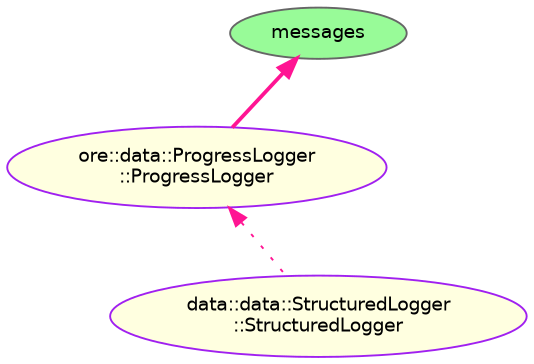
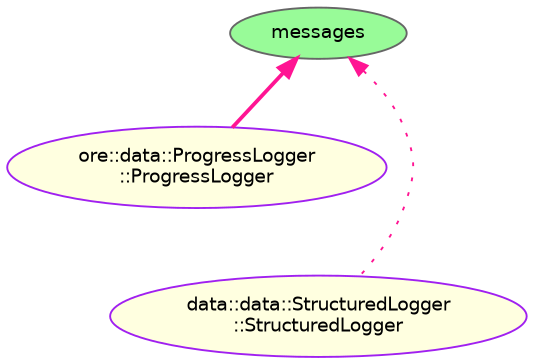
(264, 249) -> (413, 174)
